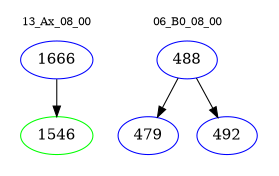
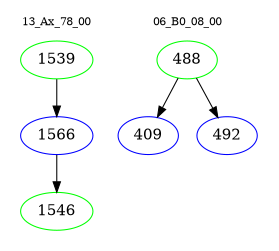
(57, 23) -> (57, 23)
(57, 60) -> (57, 136)
none -> (57, 60)
(187, 60) -> (187, 60)
(148, 136) -> (148, 136)
